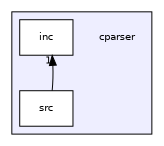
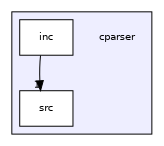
(53, 78) -> (40, 68)
